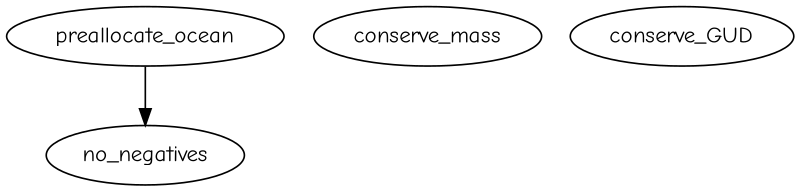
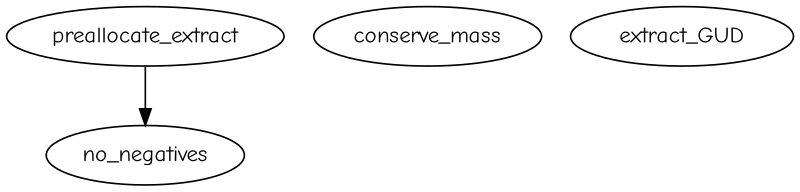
(145, 36) -> (145, 36)
(682, 36) -> (682, 36)
